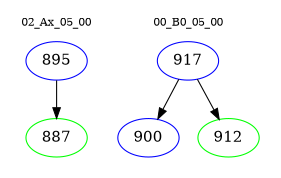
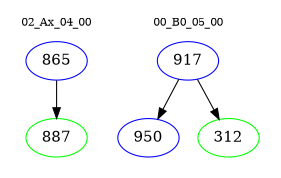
(57, 23) -> (57, 23)
(57, 61) -> (57, 61)
(148, 138) -> (148, 138)
(229, 138) -> (229, 138)
